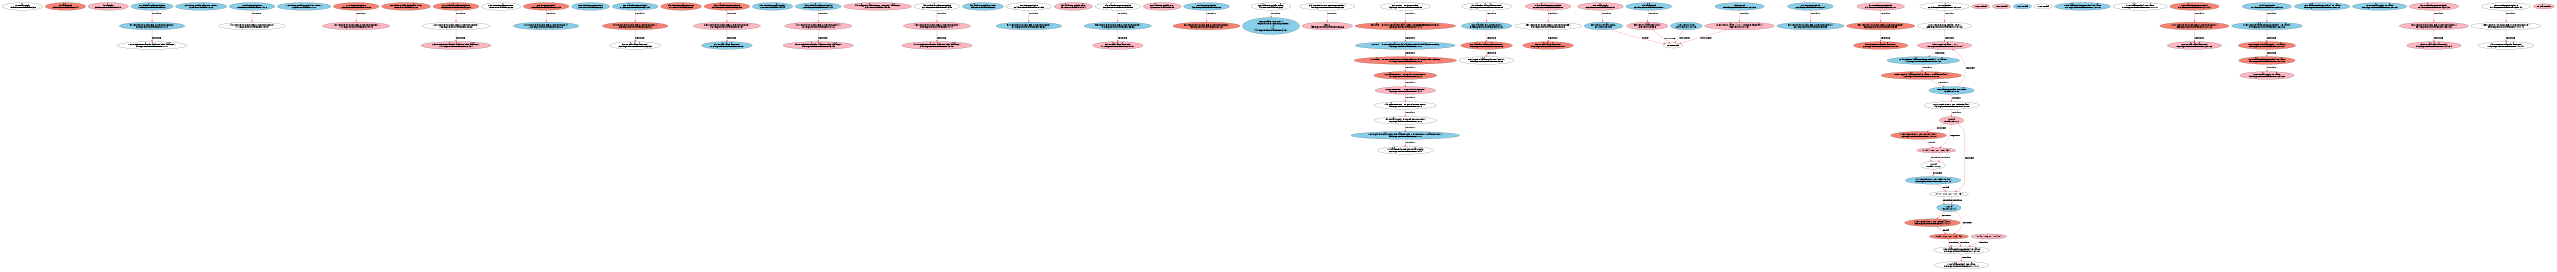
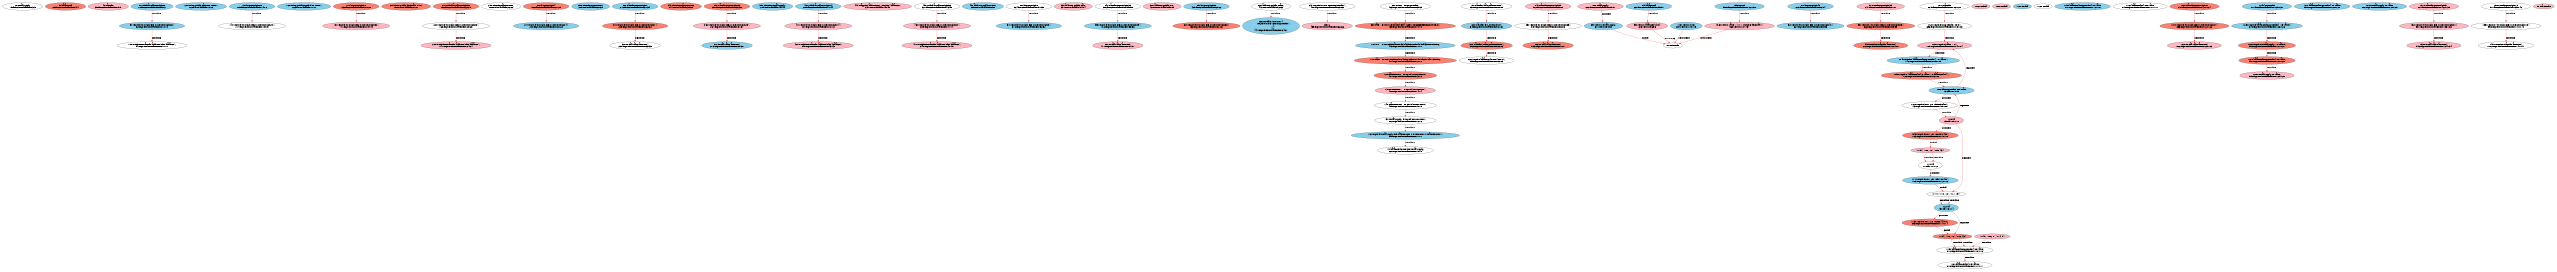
(1606, 14) -> (1606, 14)
(1949, 137) -> (1959, 106)
(1967, 223) -> (1964, 223)
